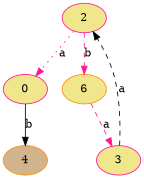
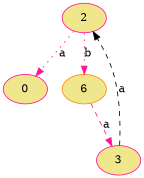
(84, 49) -> (84, 49)
(25, 160) -> none
